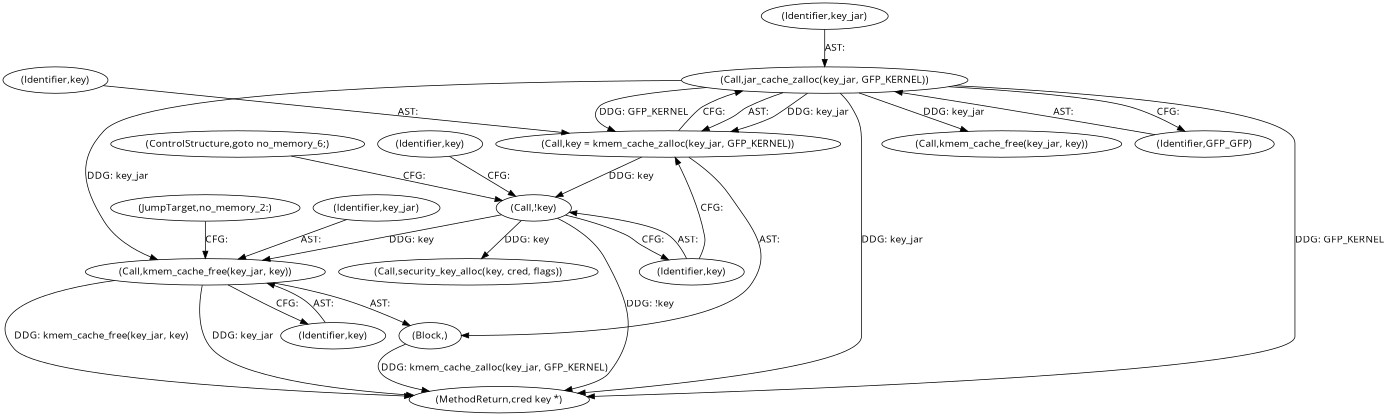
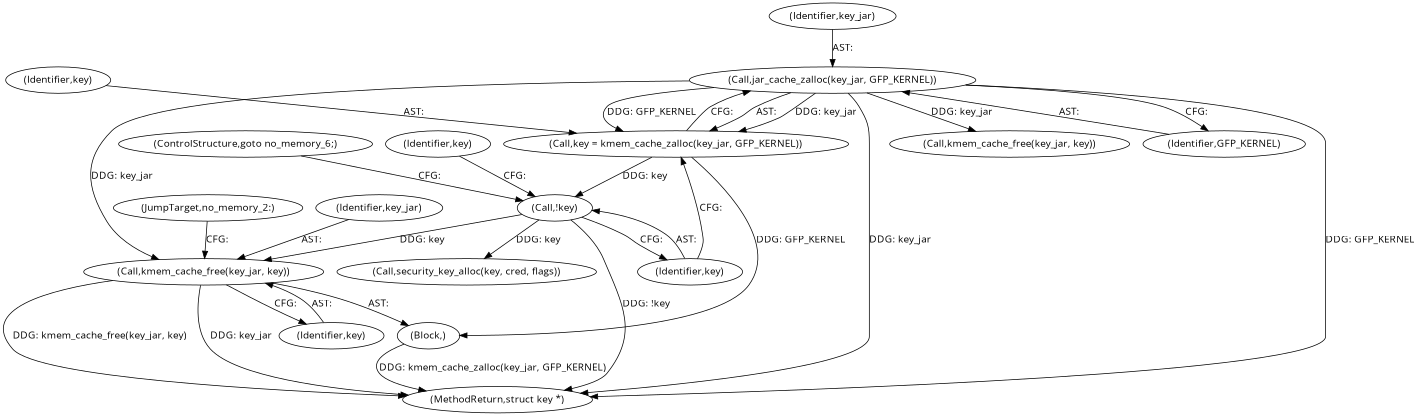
(1205, 144) -> (1224, 144)
(771, 240) -> (801, 240)
(499, 400) -> (498, 400)
